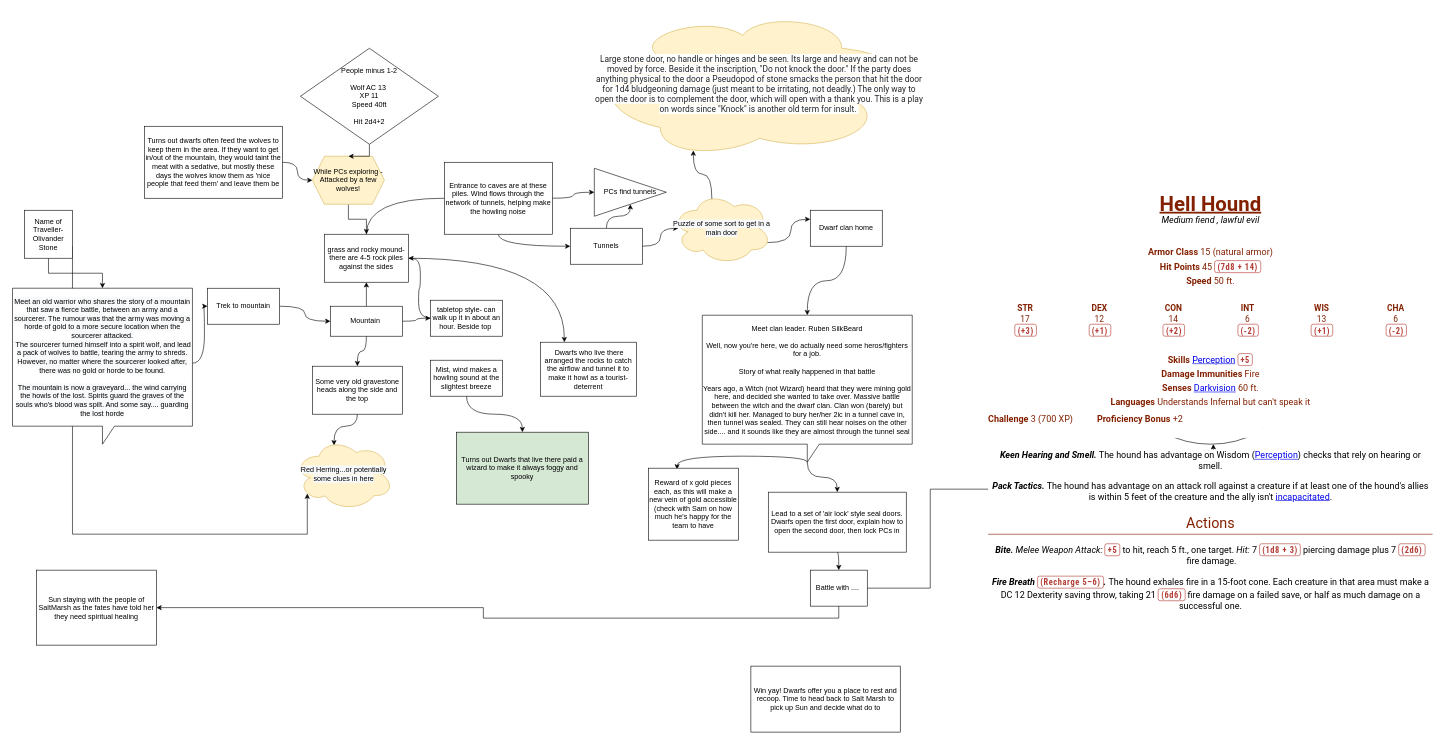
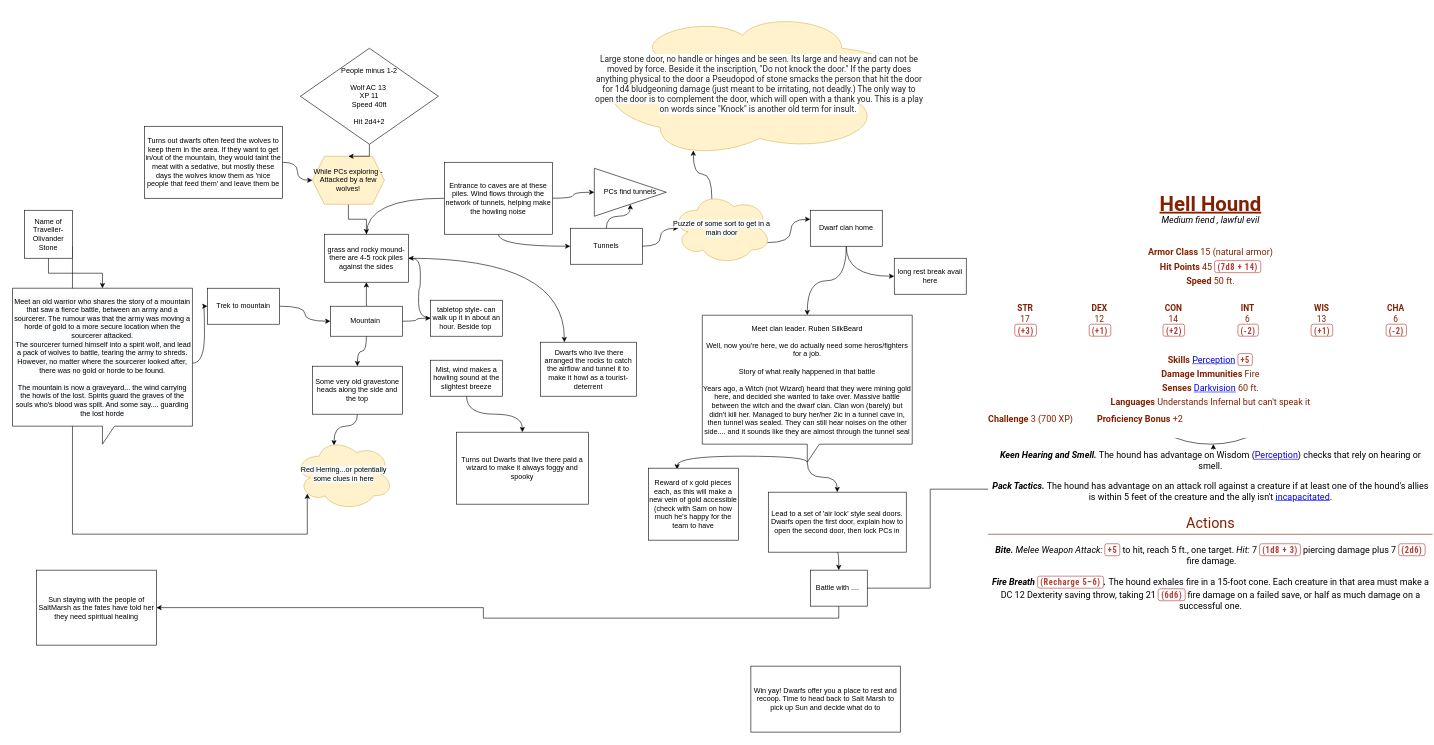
none -> (865, 273)
none -> (930, 276)
(522, 468) -> (522, 468)
